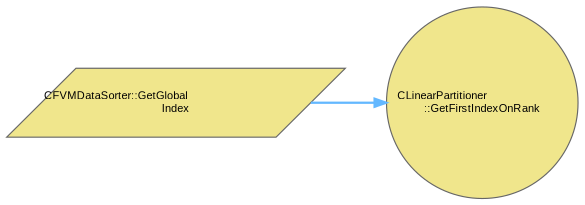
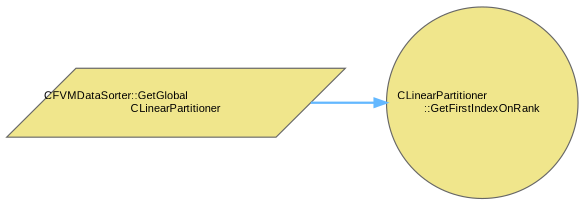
(176, 103) -> (176, 103)
